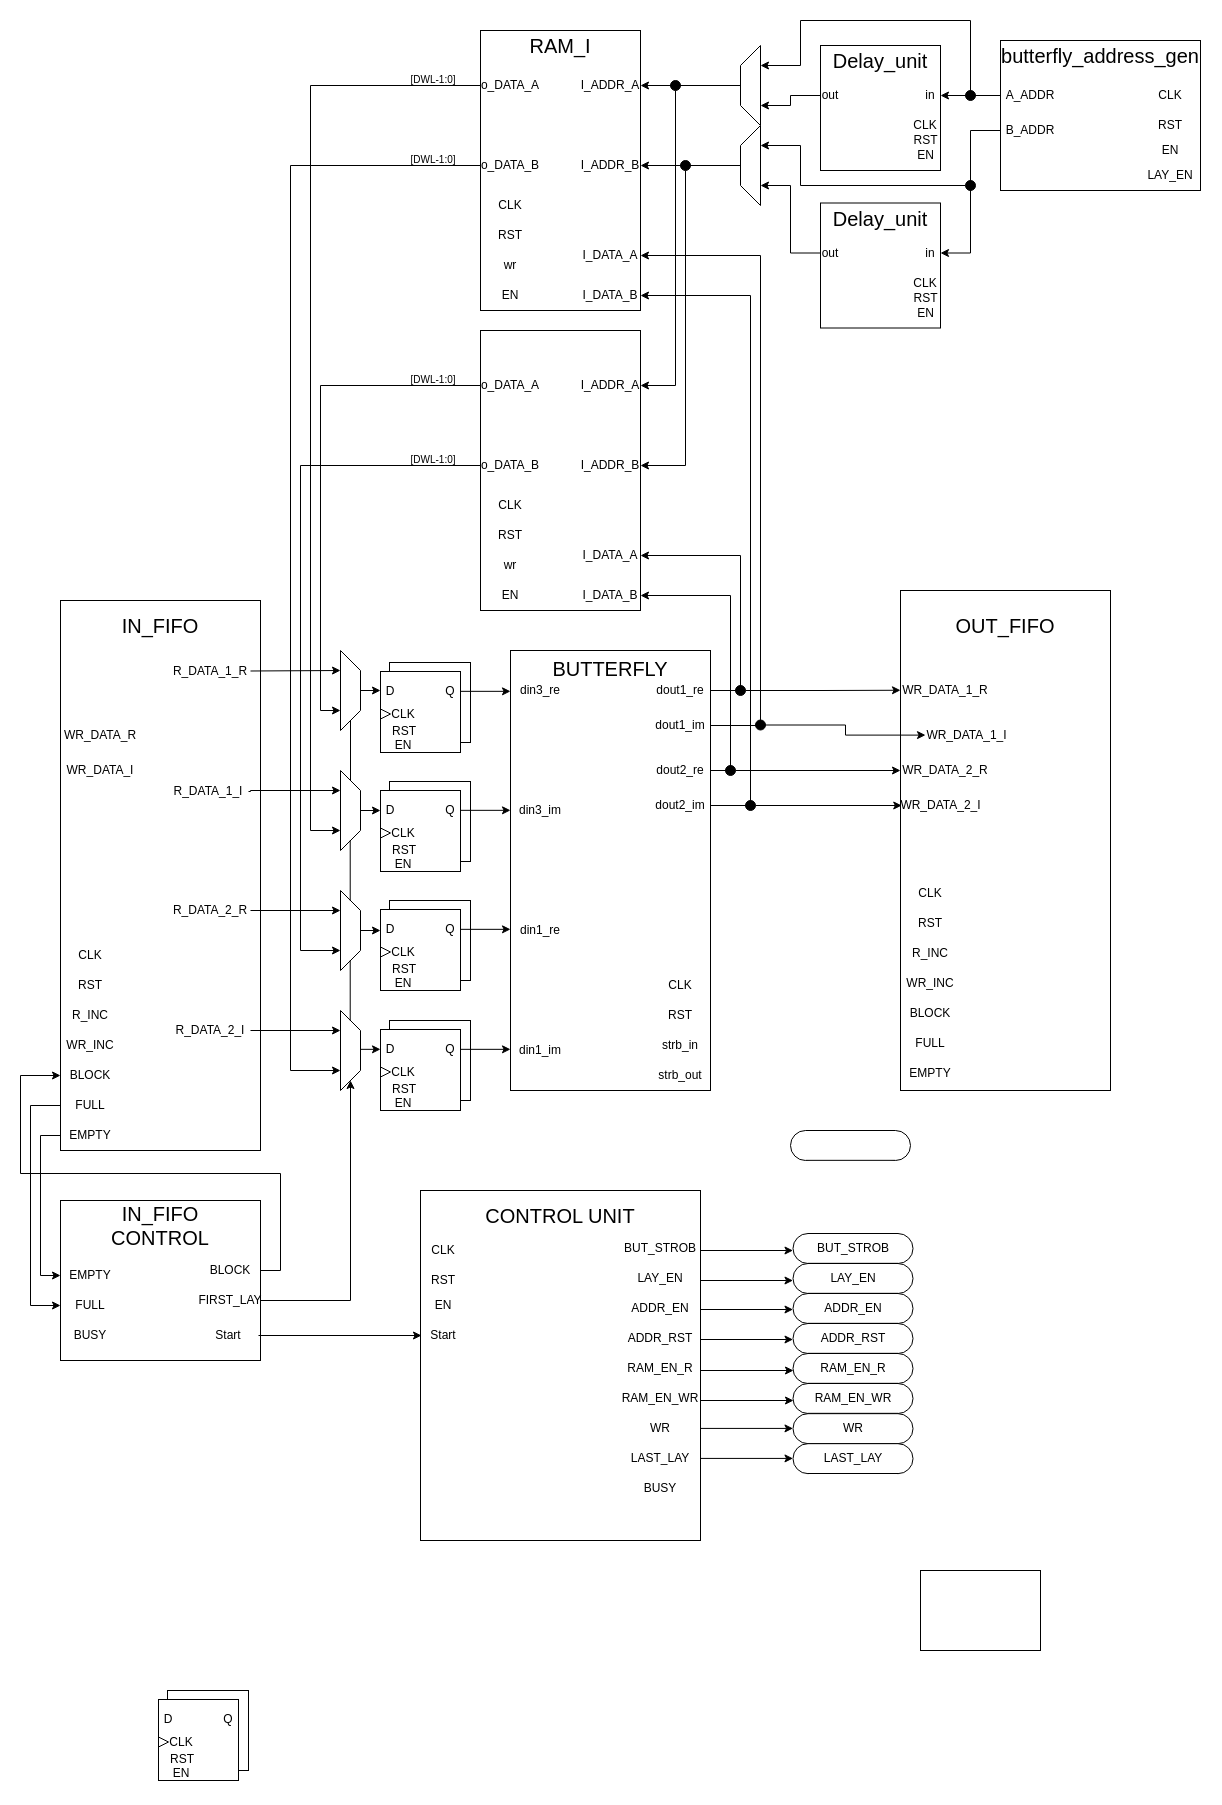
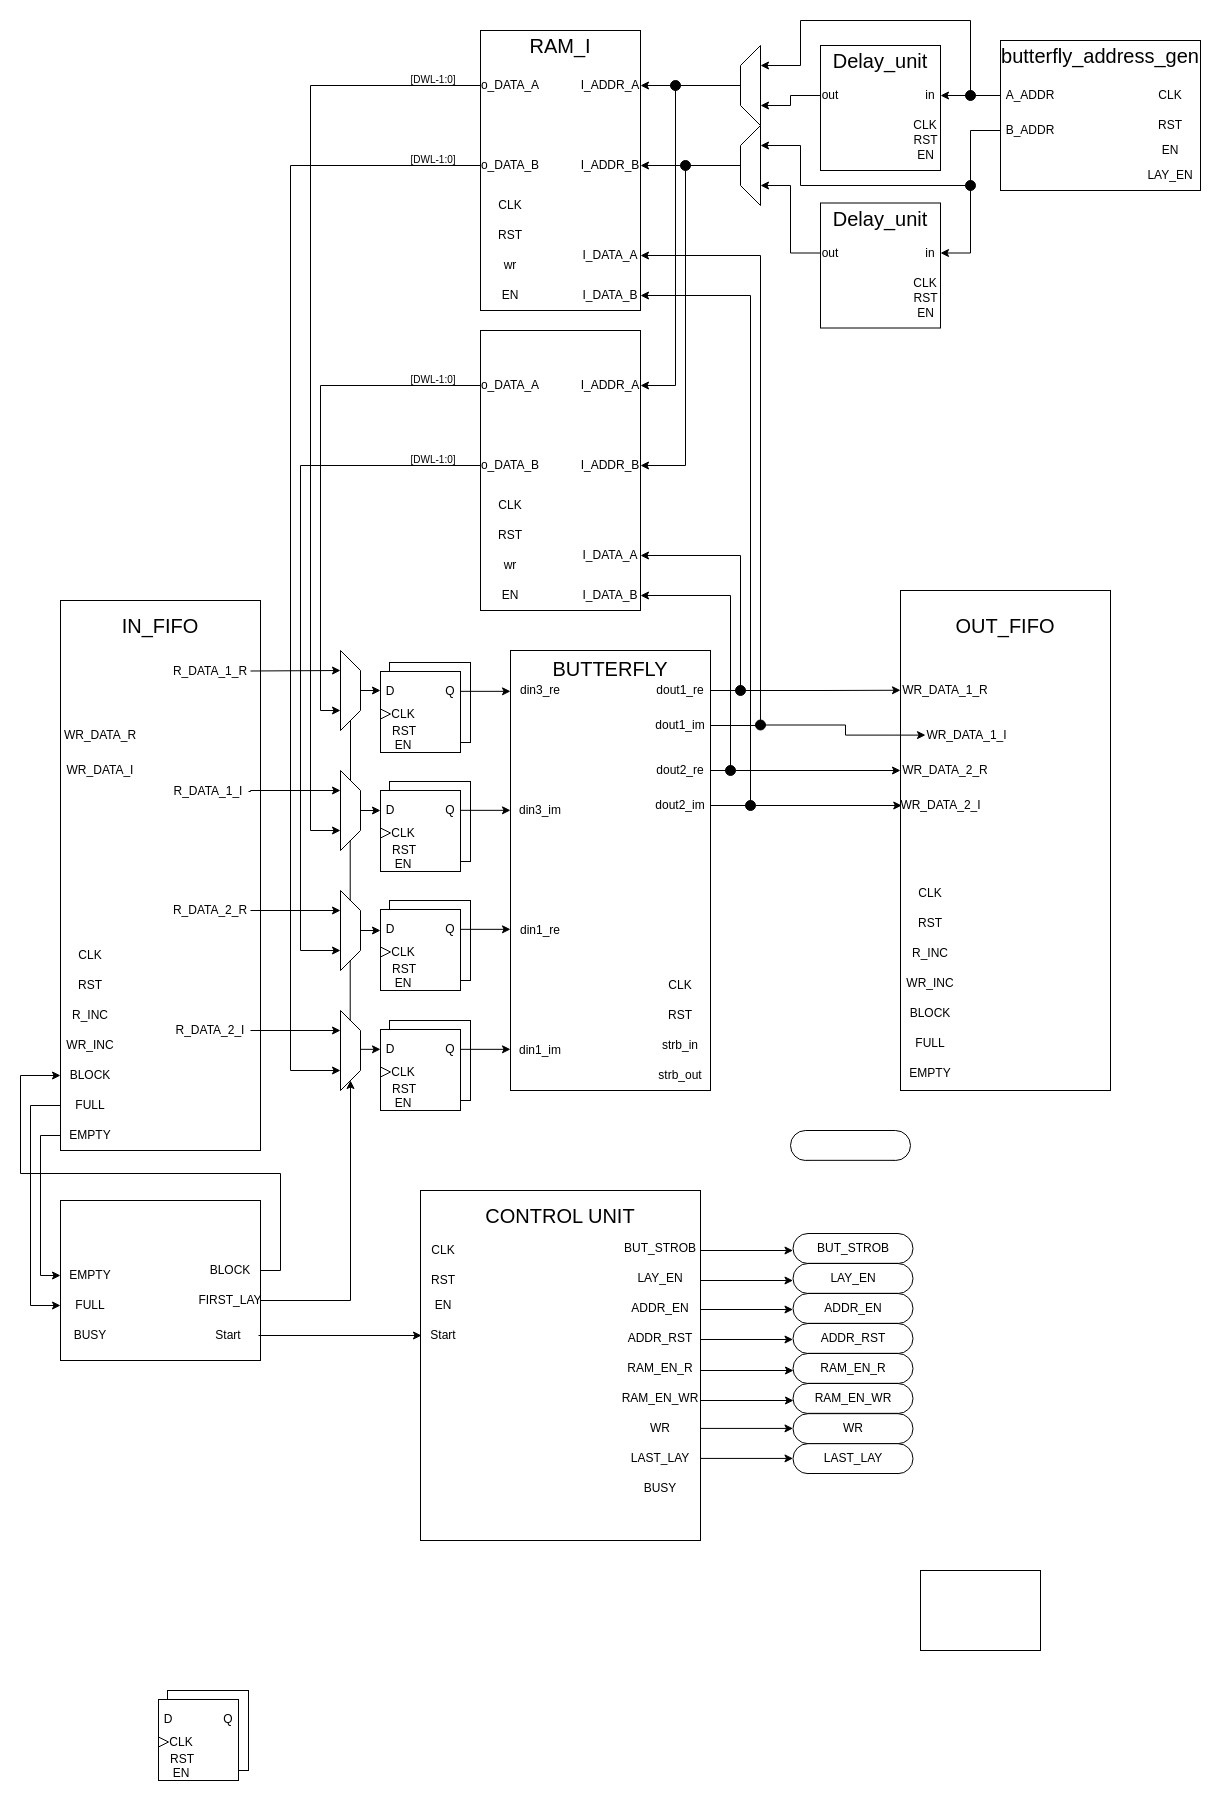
(161, 1226) -> none
